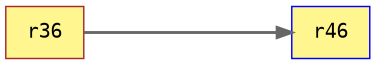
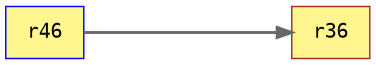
(180, 32) -> (180, 32)
